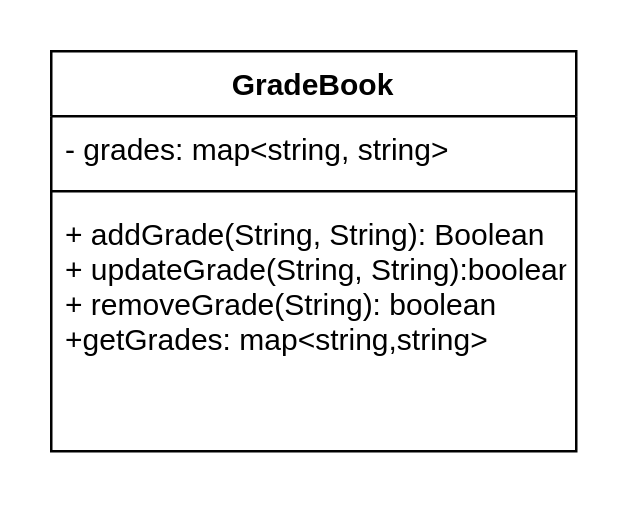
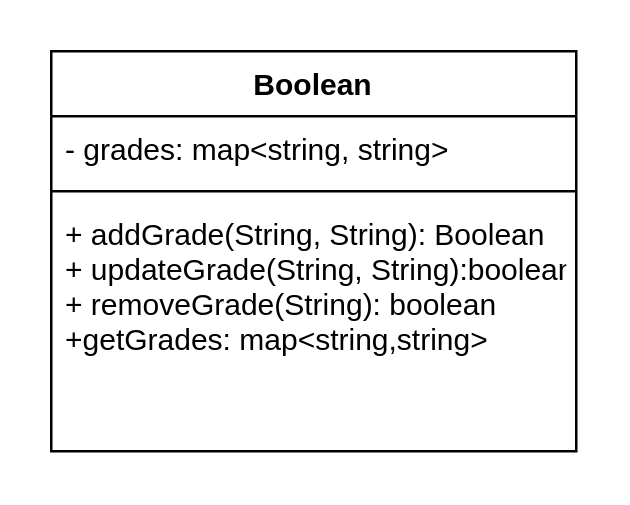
(313, 85) -> (313, 85)
